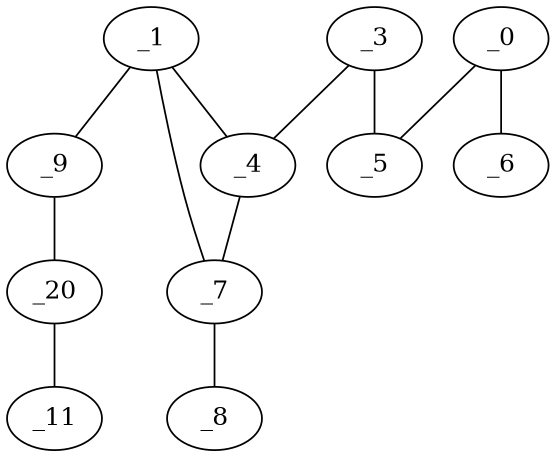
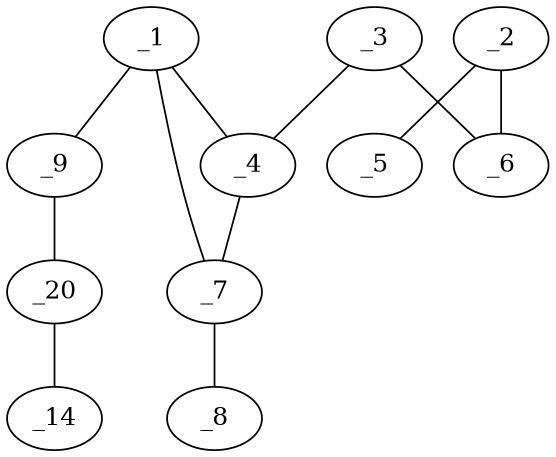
(501, 39) -> (501, 39)
(375, 102) -> (430, 95)
(55, 418) -> (55, 418)
